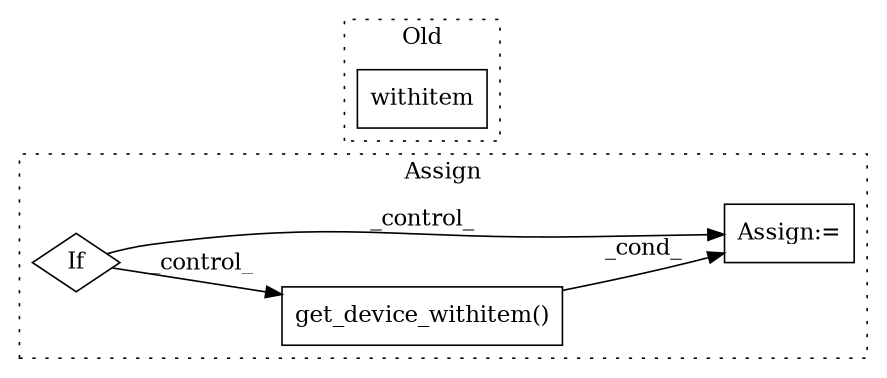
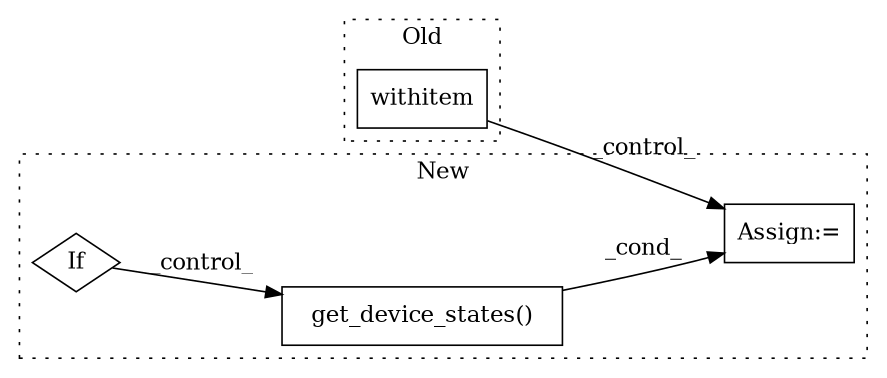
(443, 173) -> (443, 173)
(407, 234) -> (610, 165)
(422, 316) -> (422, 316)
